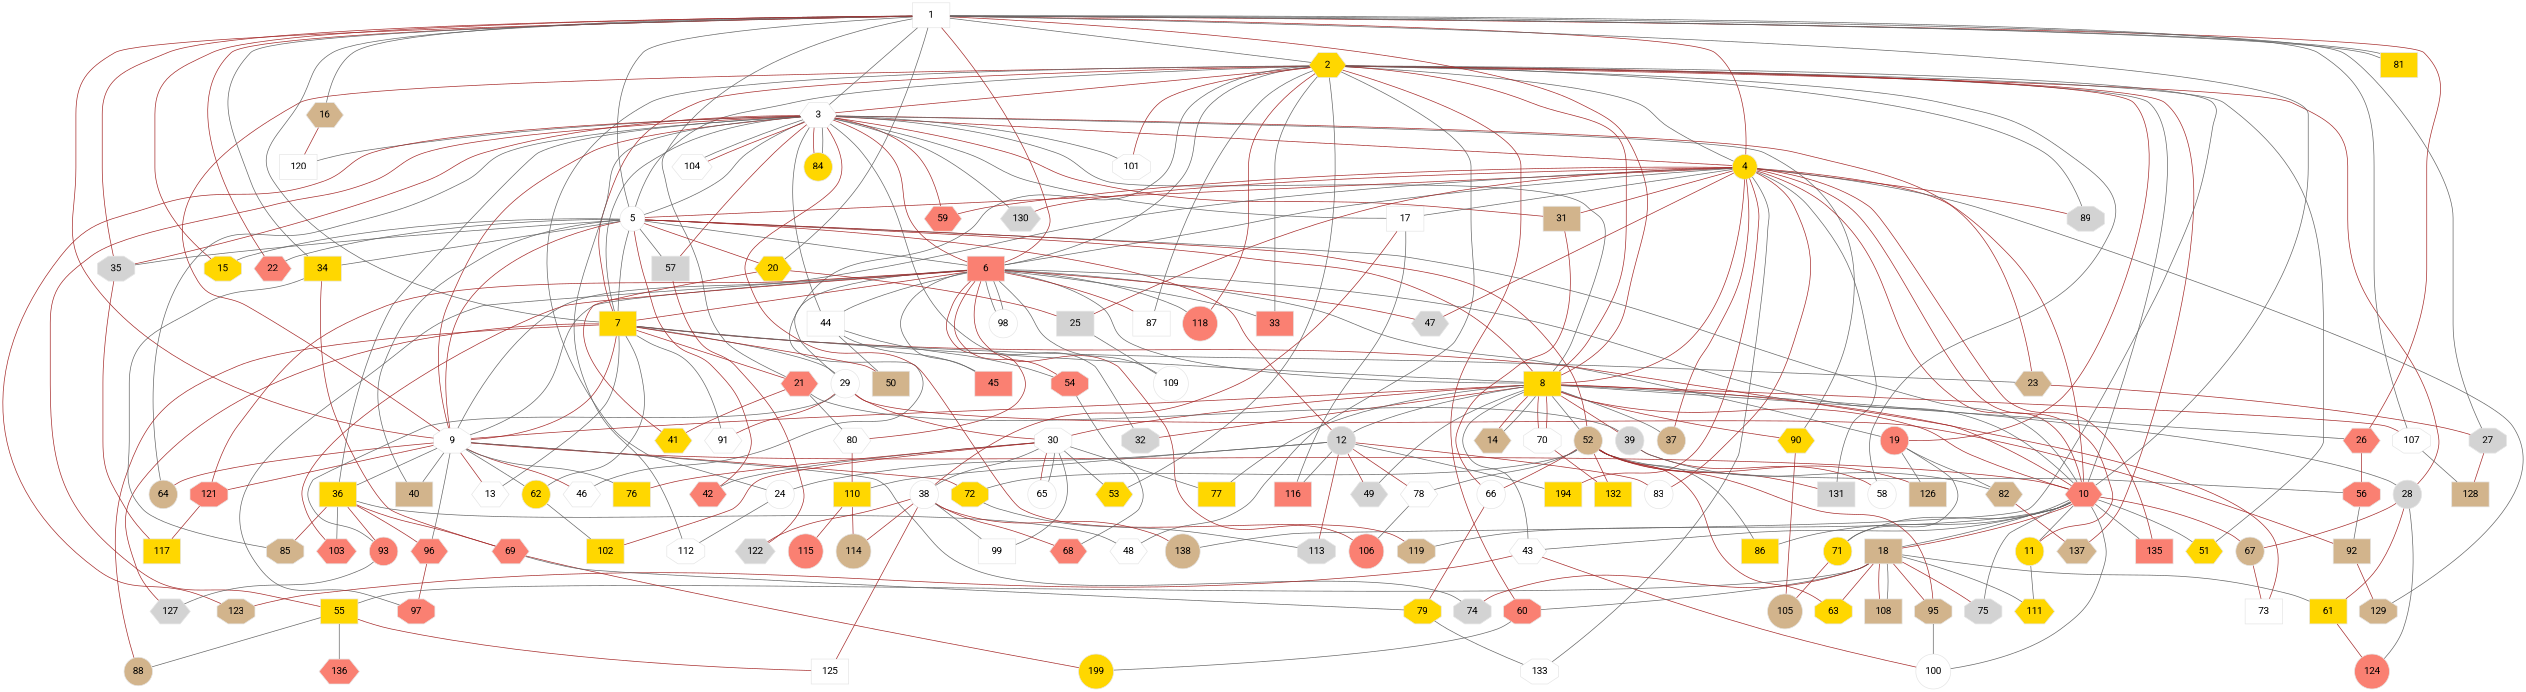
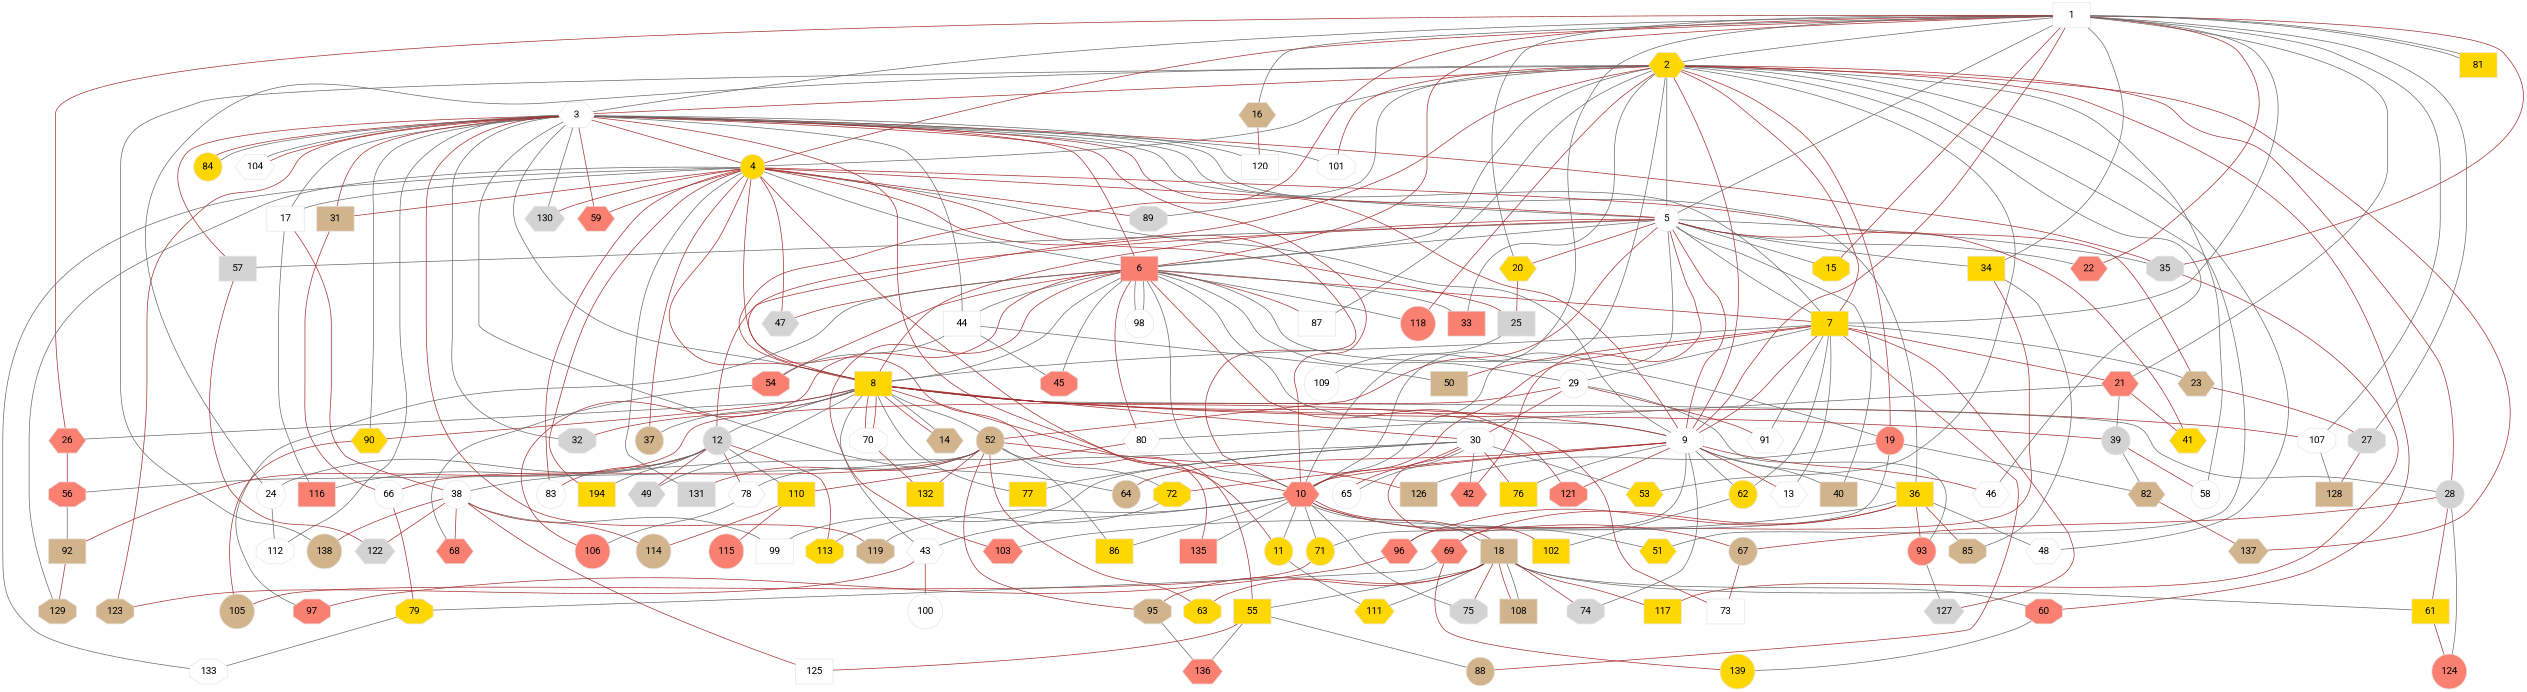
(588, 316) -> (2024, 262)
(1056, 345) -> none
(993, 384) -> (1059, 384)
(186, 522) -> (1580, 586)
(1316, 551) -> (825, 551)
(2070, 622) -> none
(1933, 639) -> (1180, 645)
(1096, 672) -> (1737, 672)
